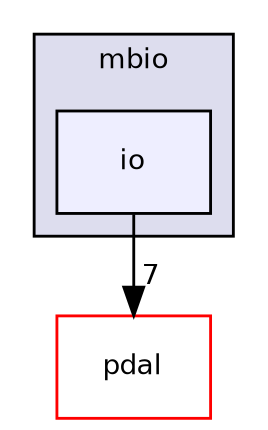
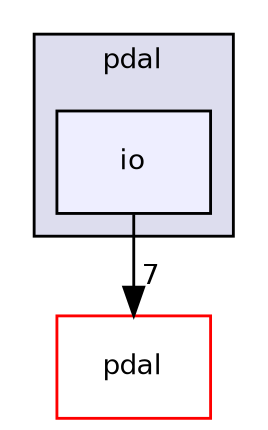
(134, 61) -> (134, 61)
